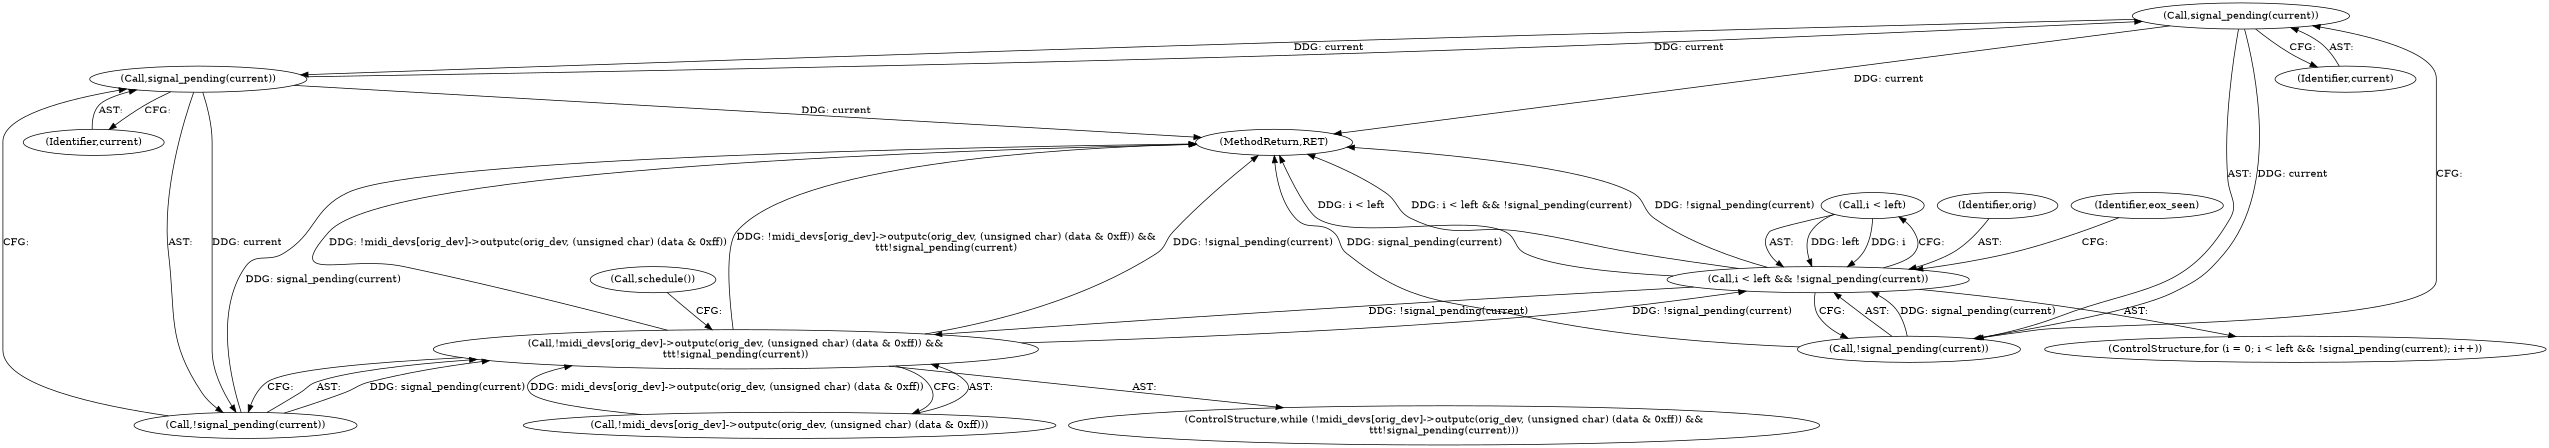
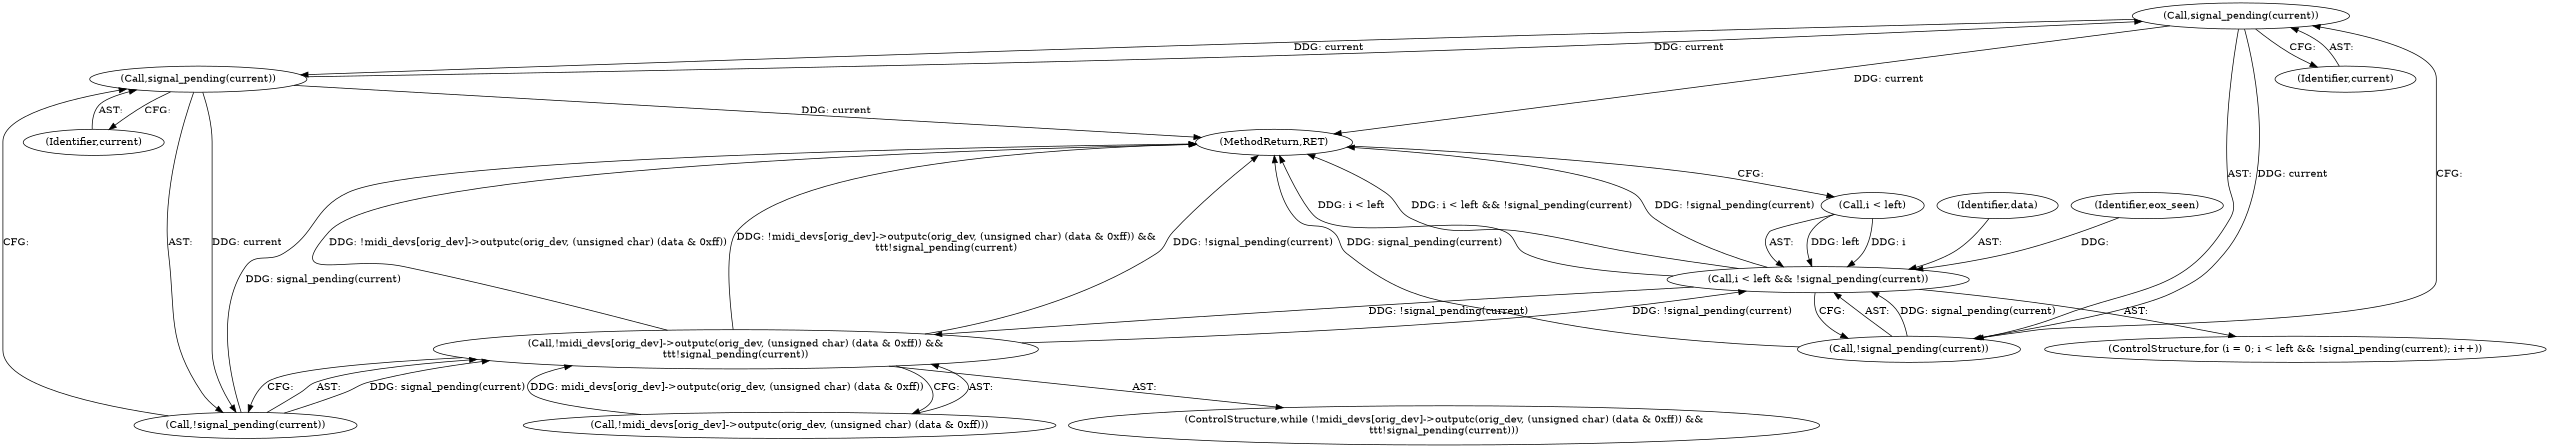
(1998, 206) -> (1998, 206)
(2097, 243) -> (2097, 243)
(1915, 252) -> (1589, 162)
(653, 280) -> none
